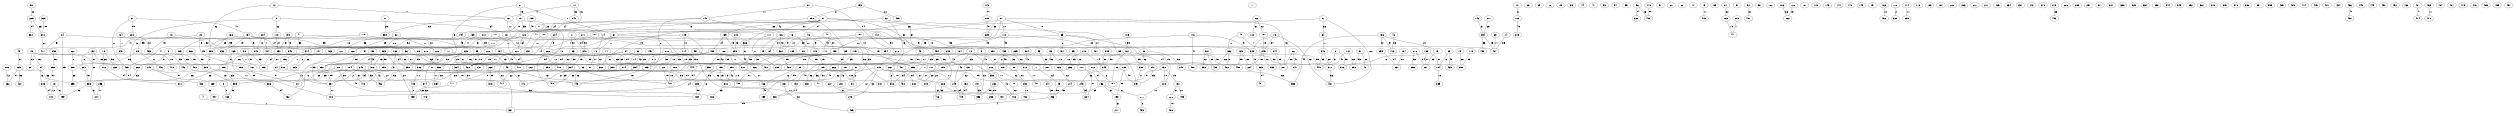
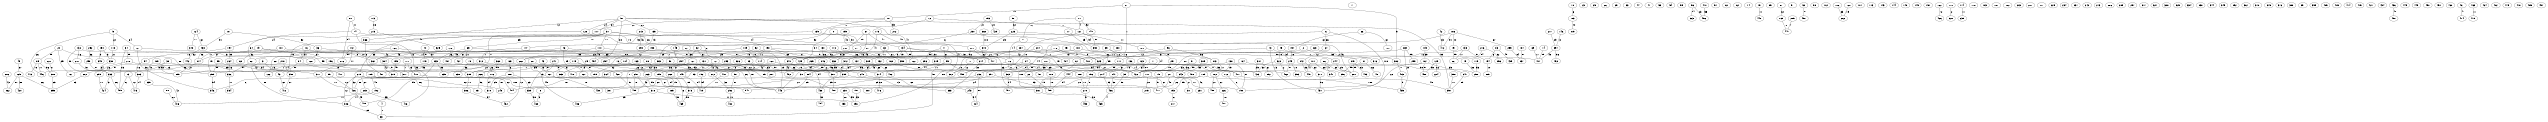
(2486, 5) -> none
(606, 44) -> (988, 55)
none -> (646, 68)
none -> (1353, 68)
(937, 73) -> (712, 82)
